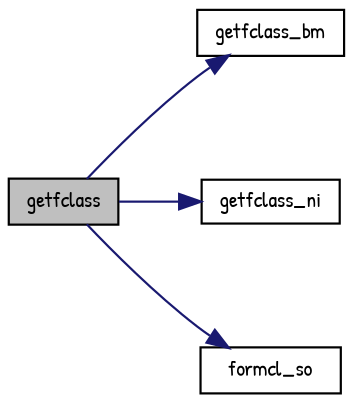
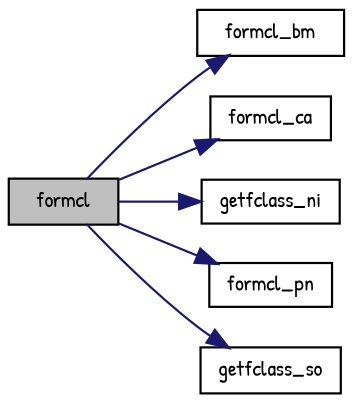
(271, 33) -> (271, 33)
none -> (271, 118)
(64, 202) -> (64, 202)
none -> (271, 285)
(271, 370) -> (271, 370)
